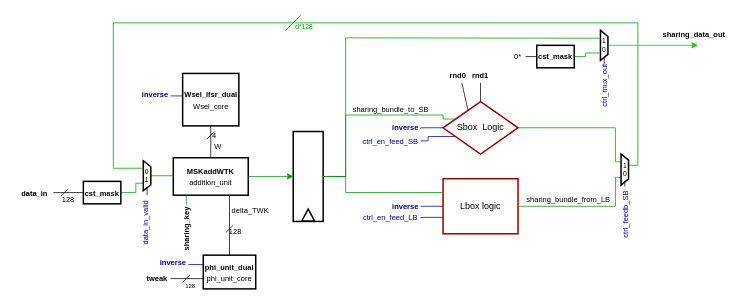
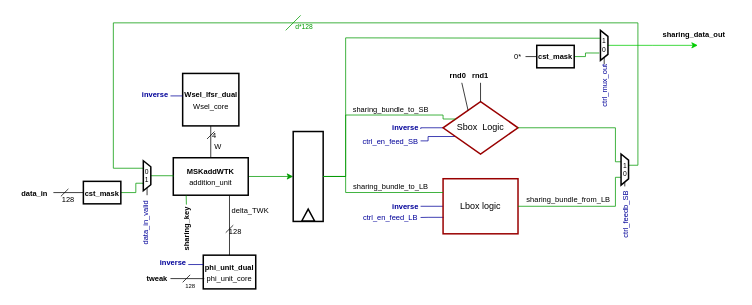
none -> (390, 186)
